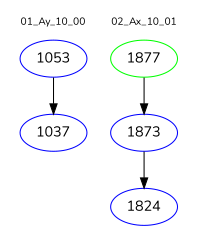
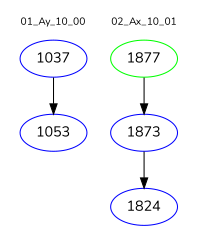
(54, 91) -> (54, 91)
